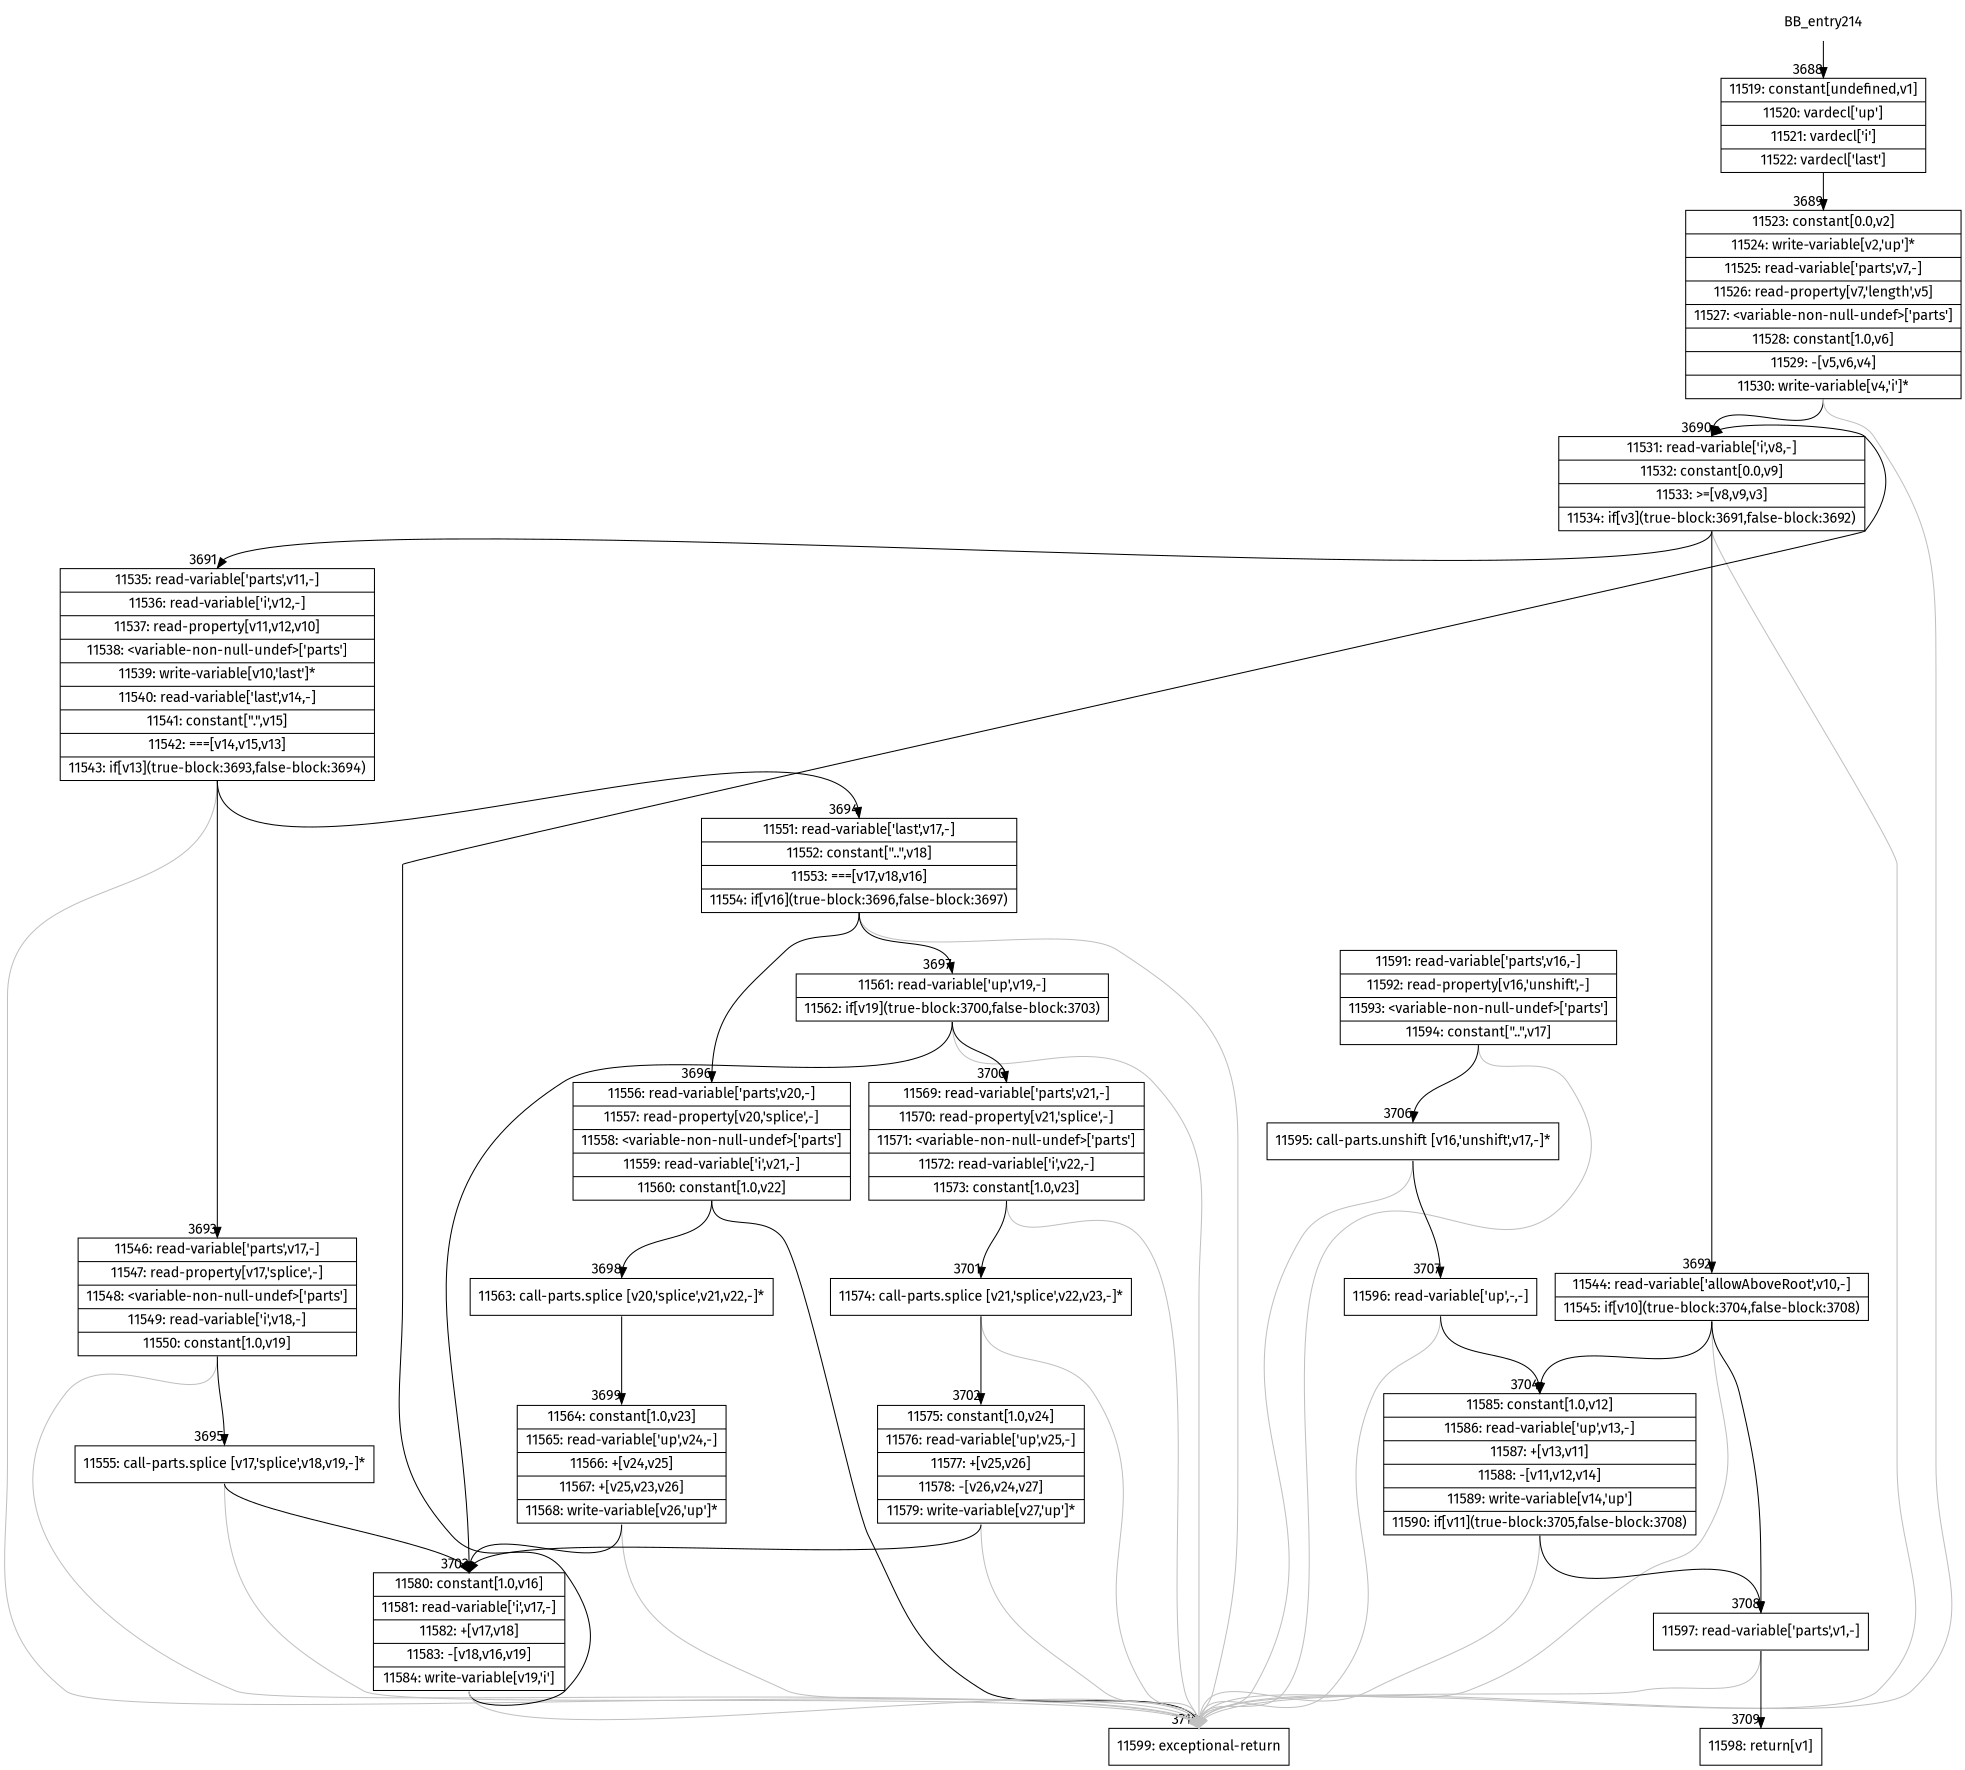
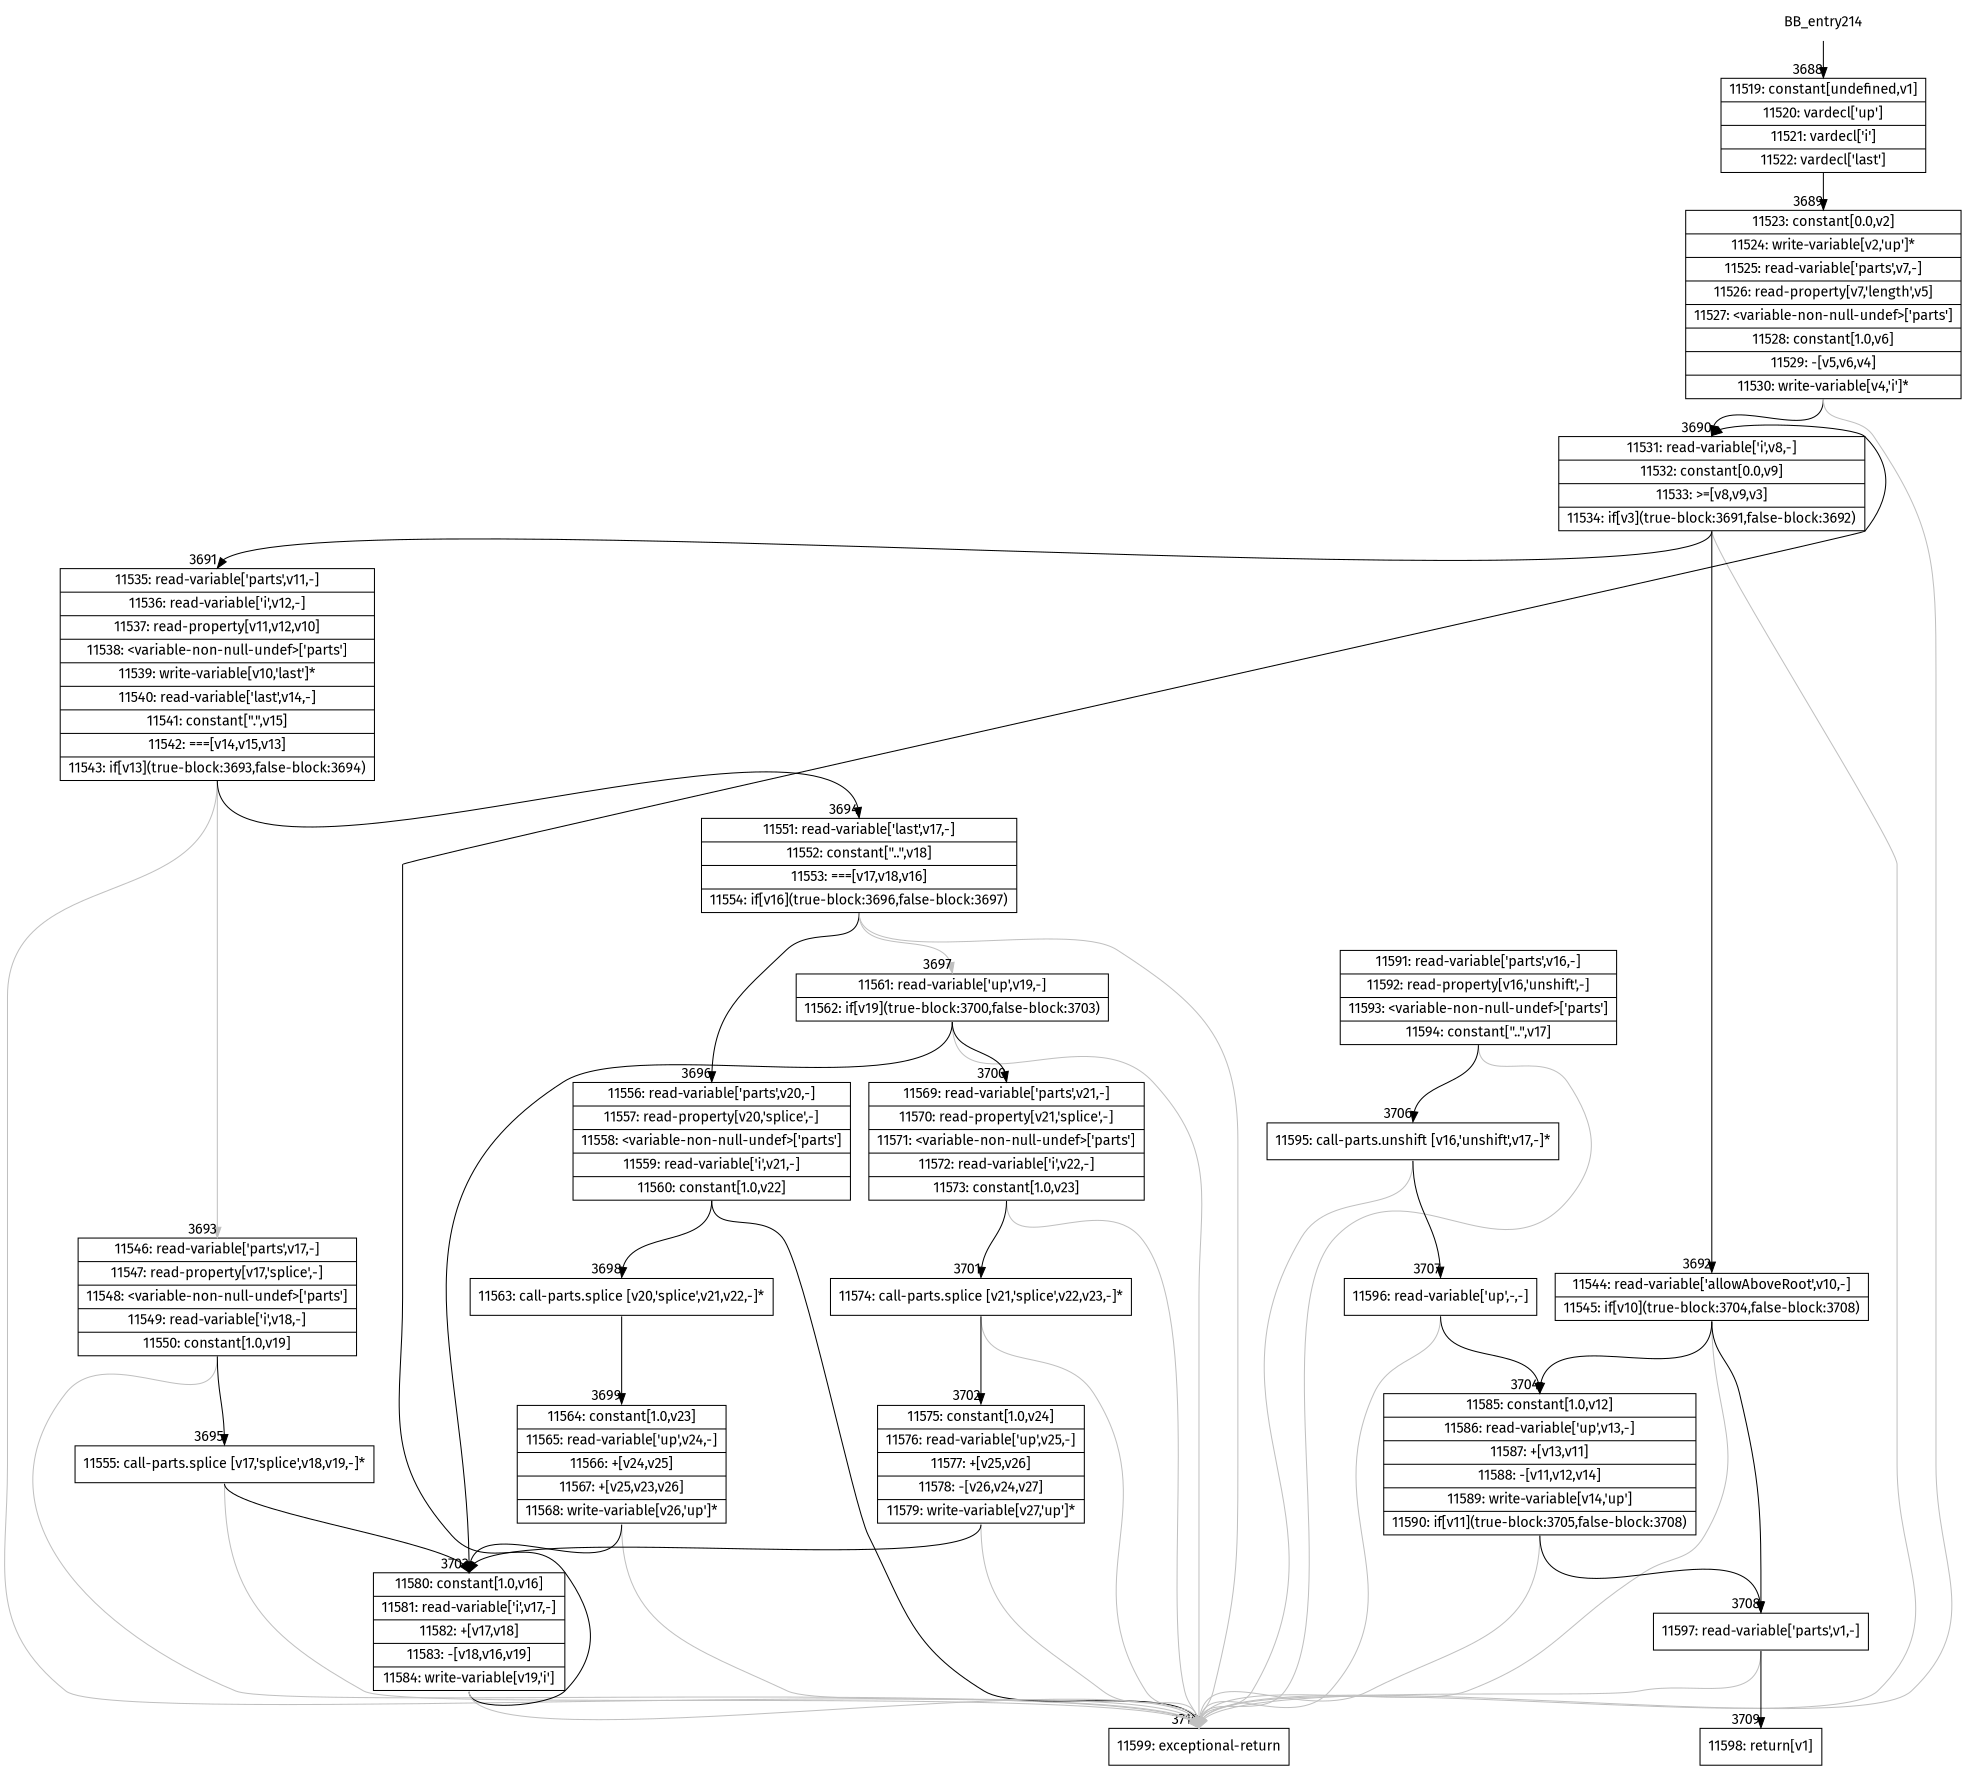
(900, 942) -> (900, 942)
(217, 1004) -> (217, 1004)
